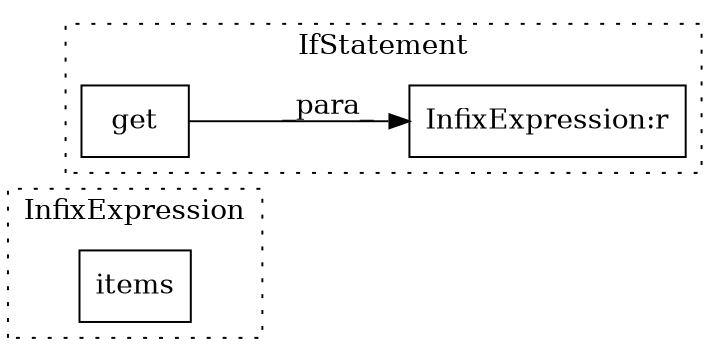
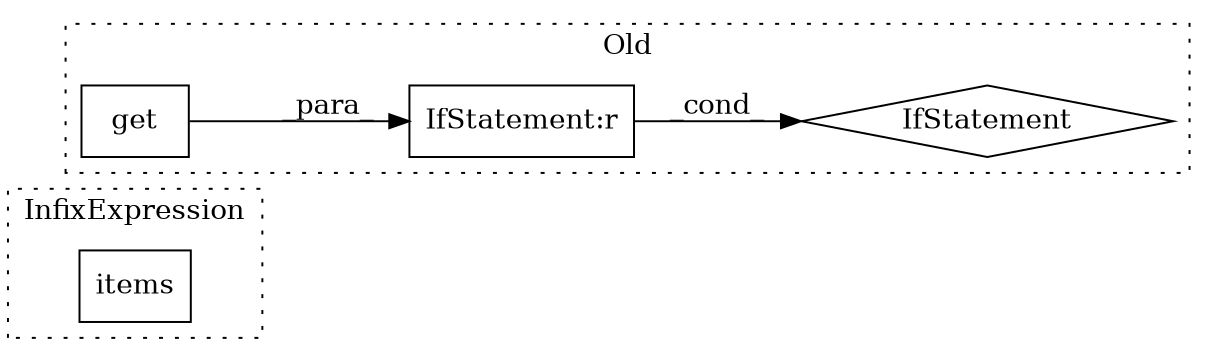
(384, 47) -> (628, 47)
(548, 121) -> (522, 121)
none -> (987, 121)
